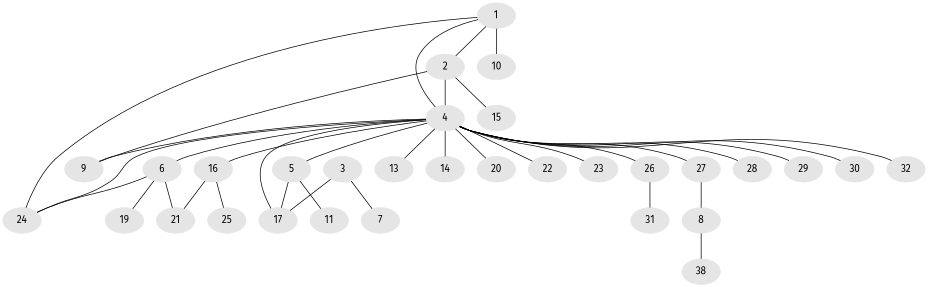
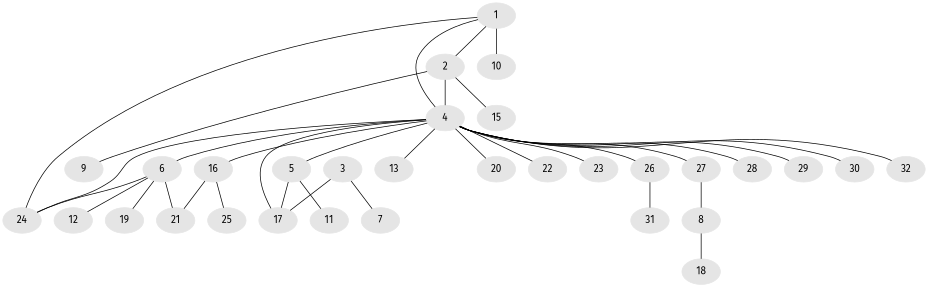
(261, 130) -> none
(445, 169) -> none
none -> (73, 220)
(701, 272) -> (701, 272)
